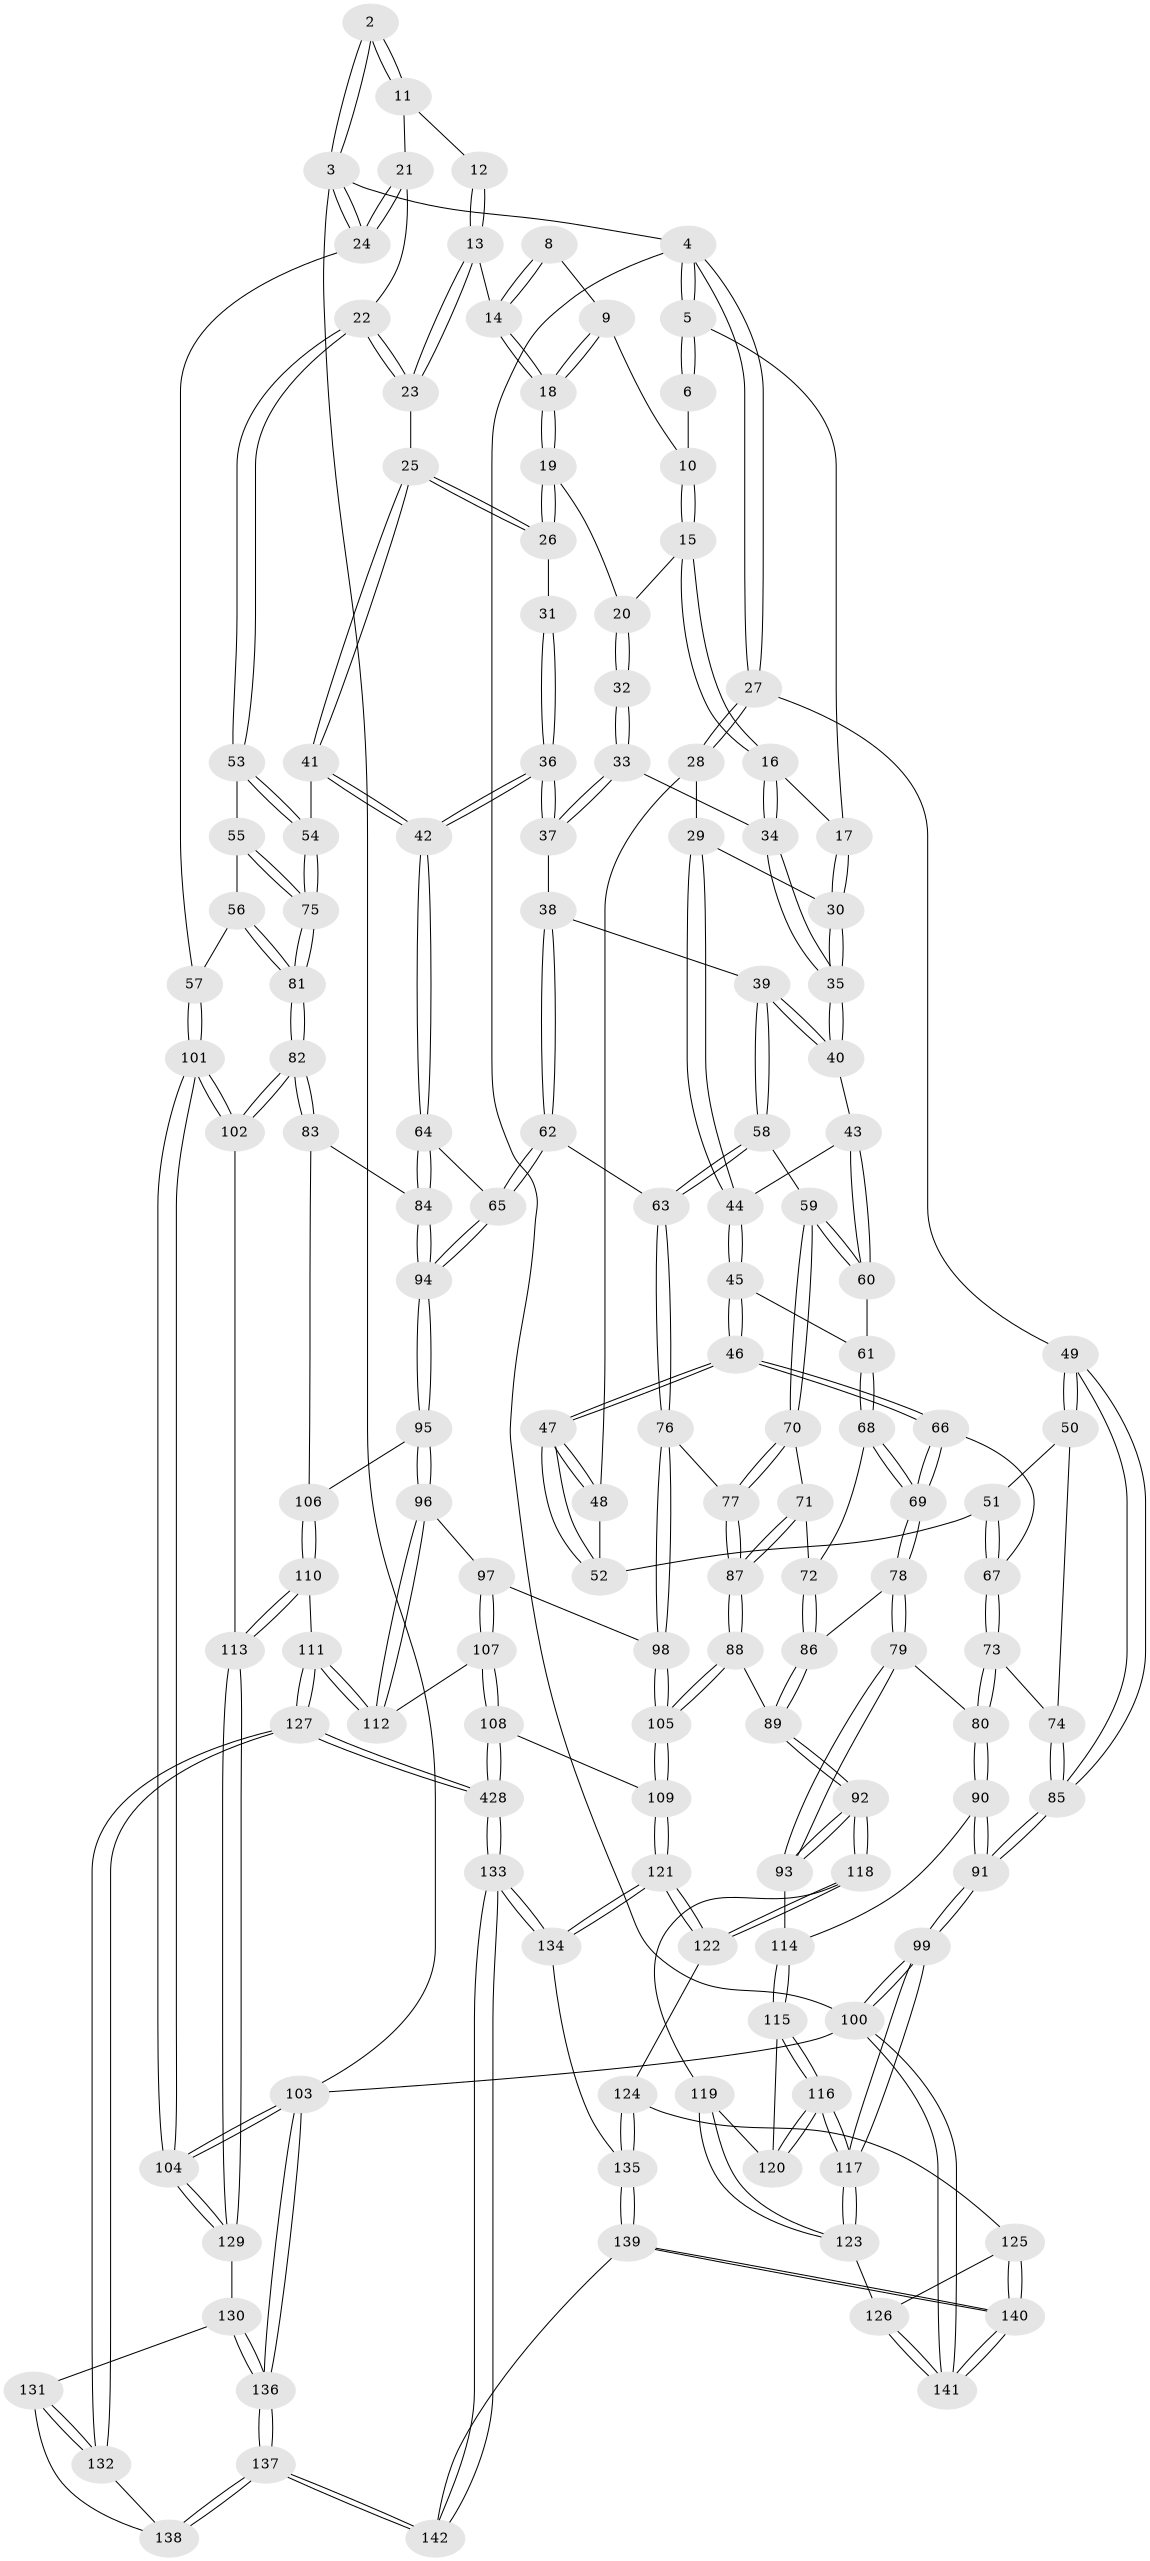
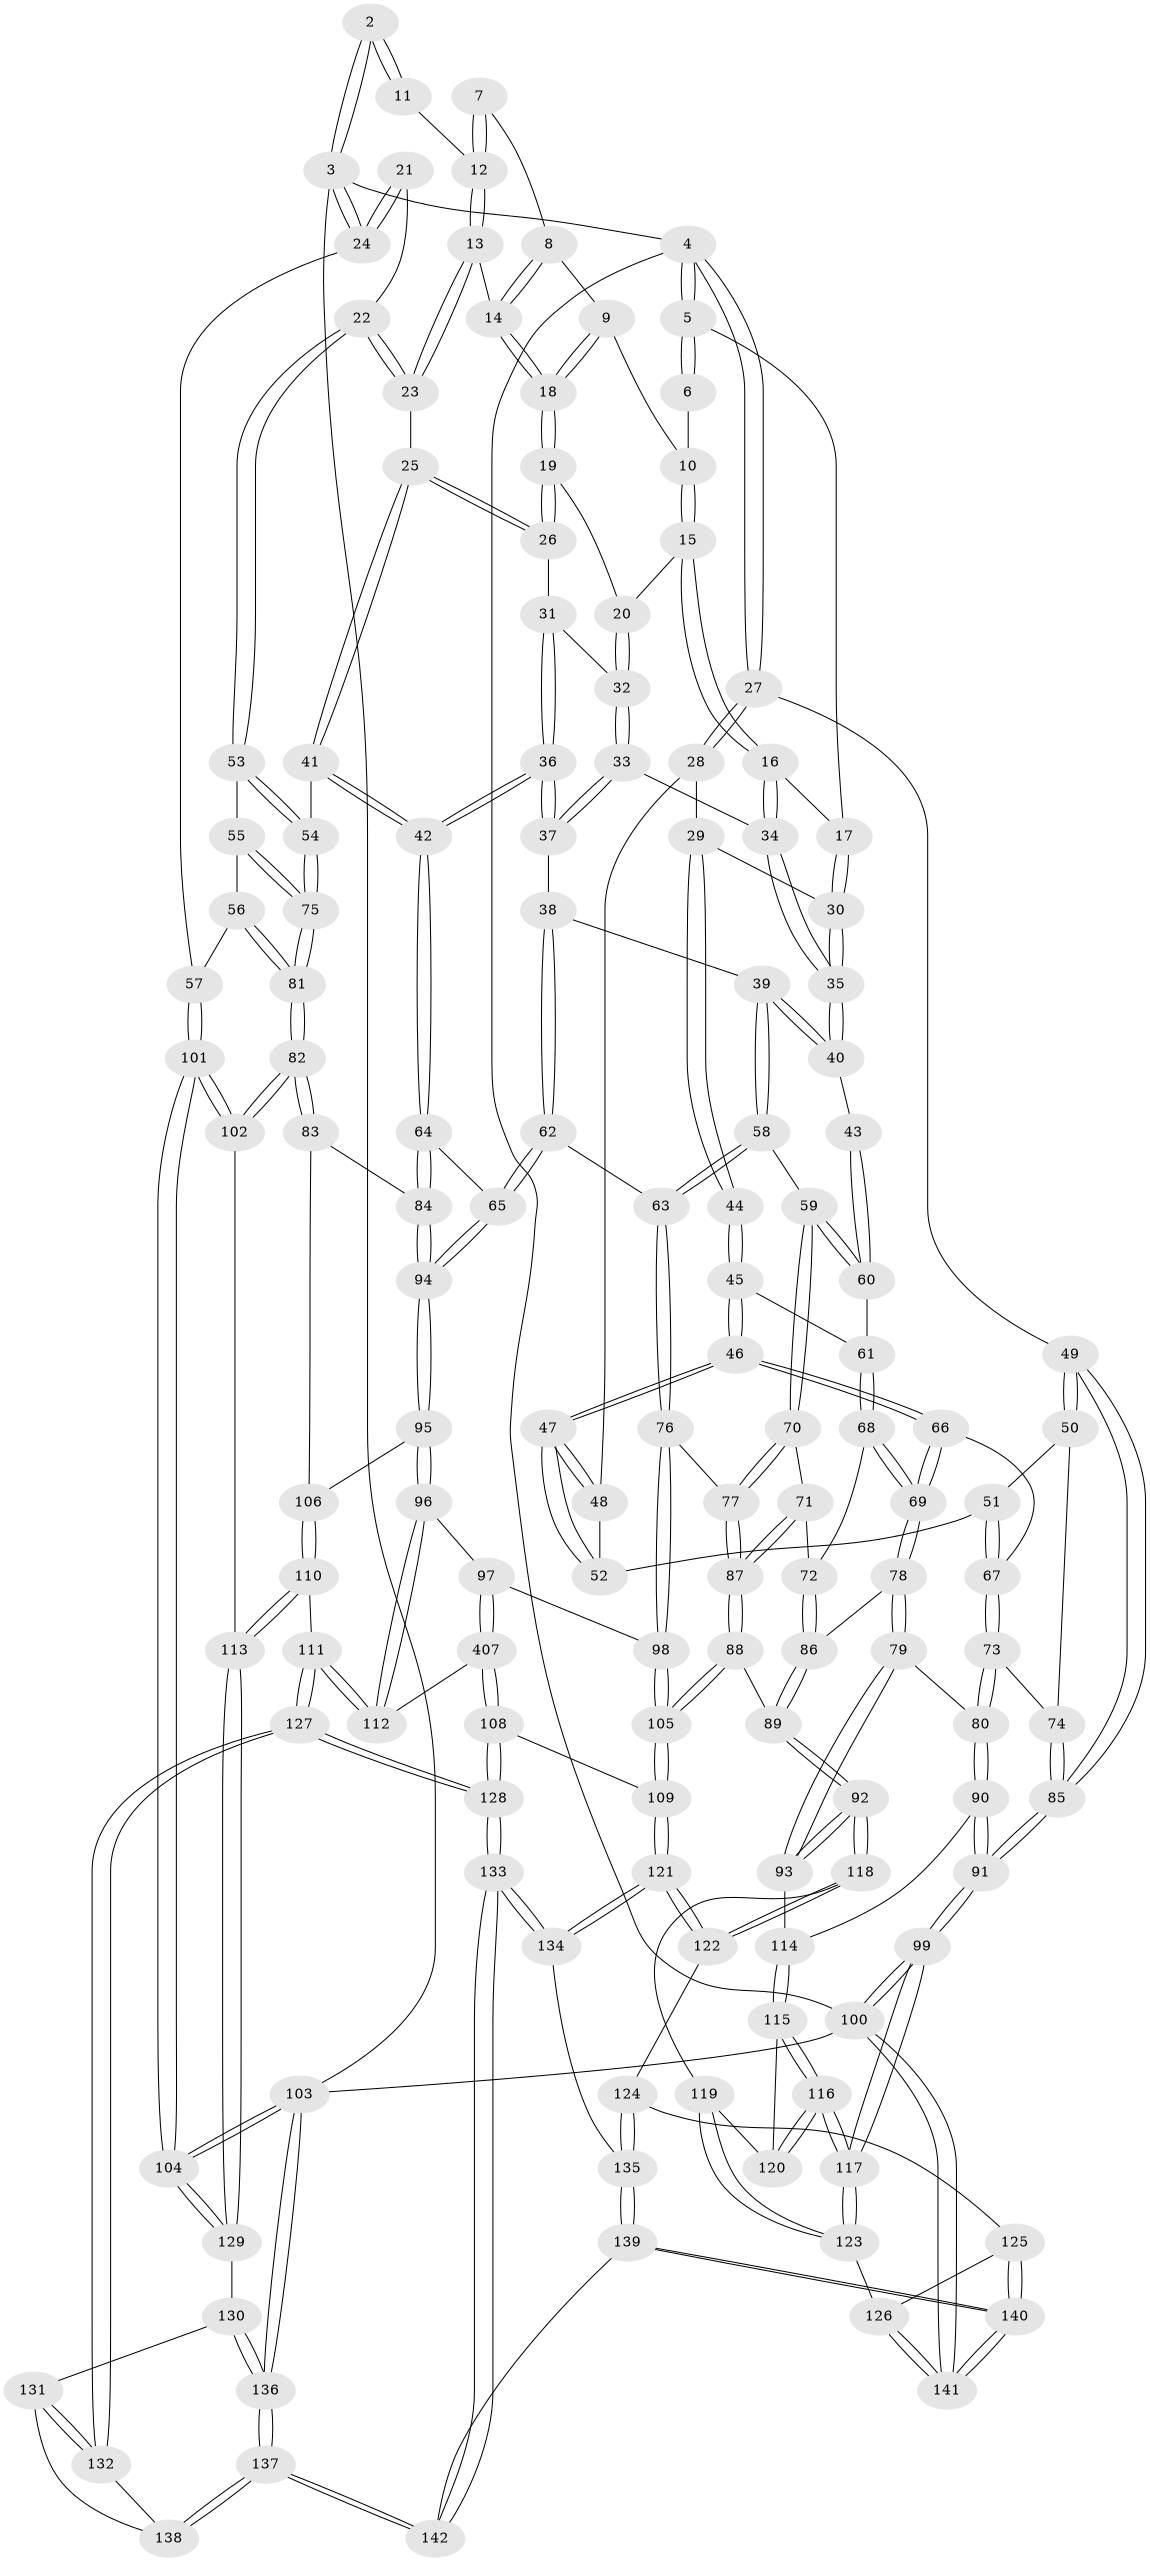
none -> (480, 97)
(405, 134) -> none
none -> (585, 652)
(795, 1170) -> none
(487, 1651) -> (487, 1651)
(494, 1799) -> (494, 1799)
